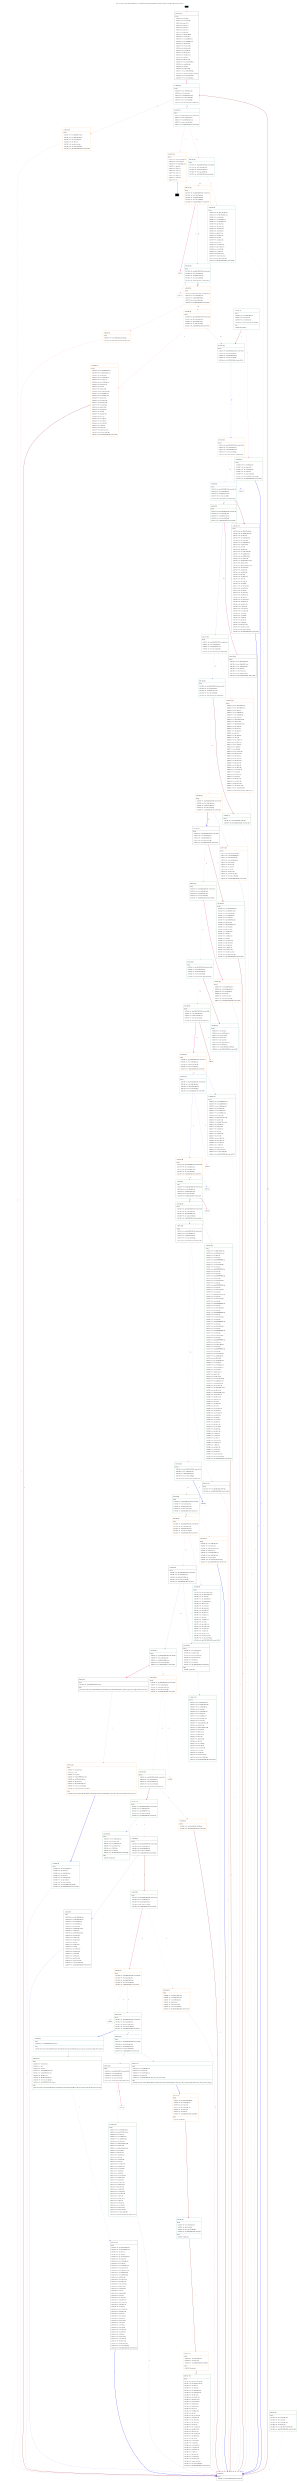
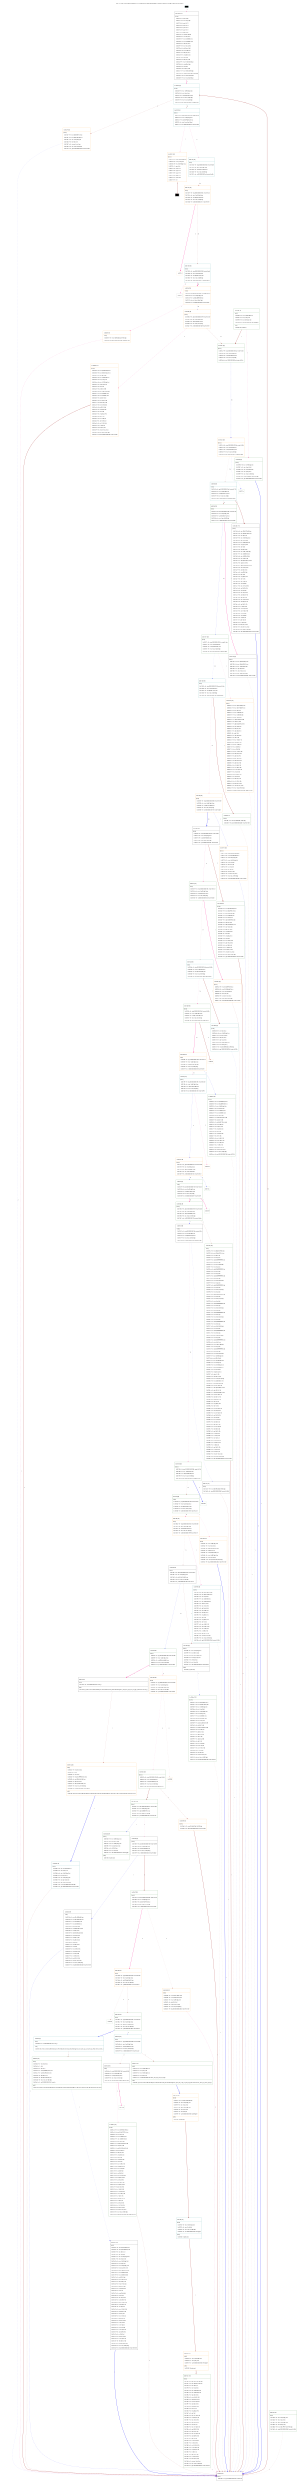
(222, 234) -> none
